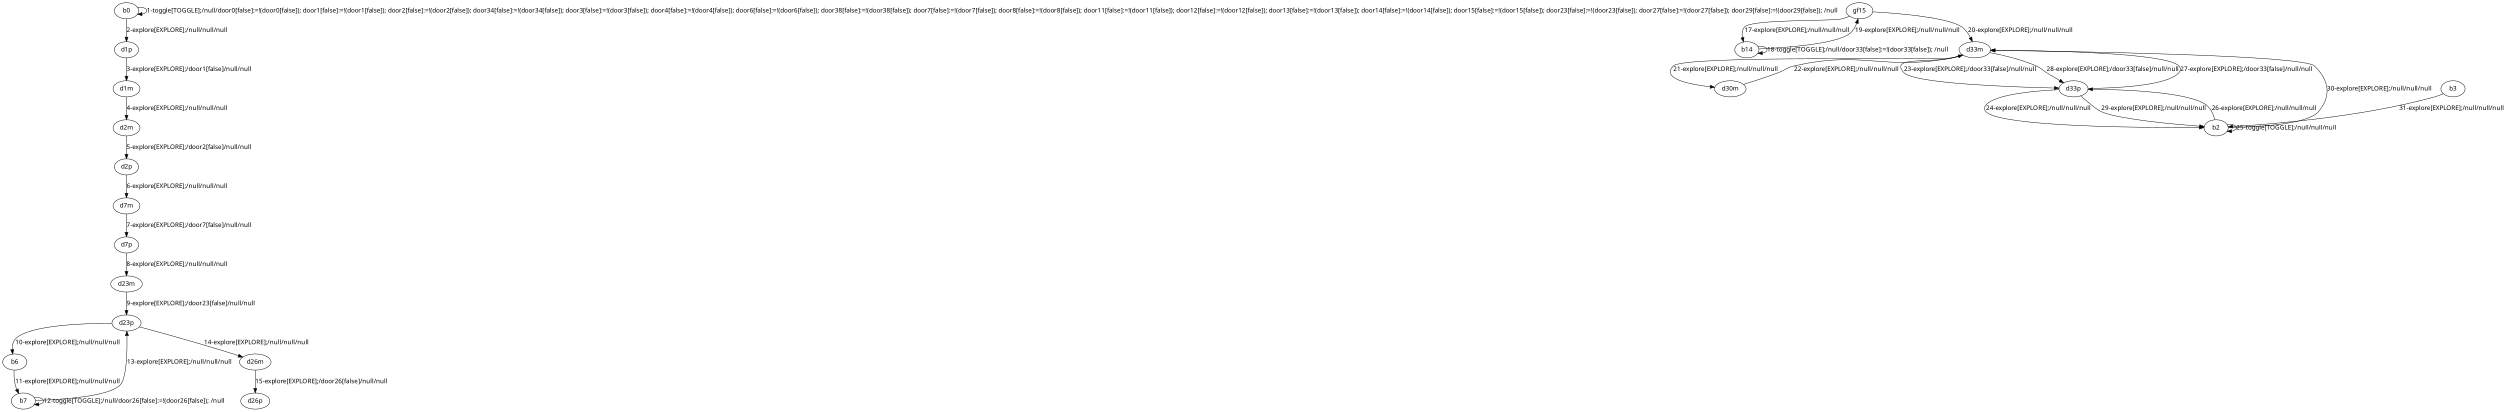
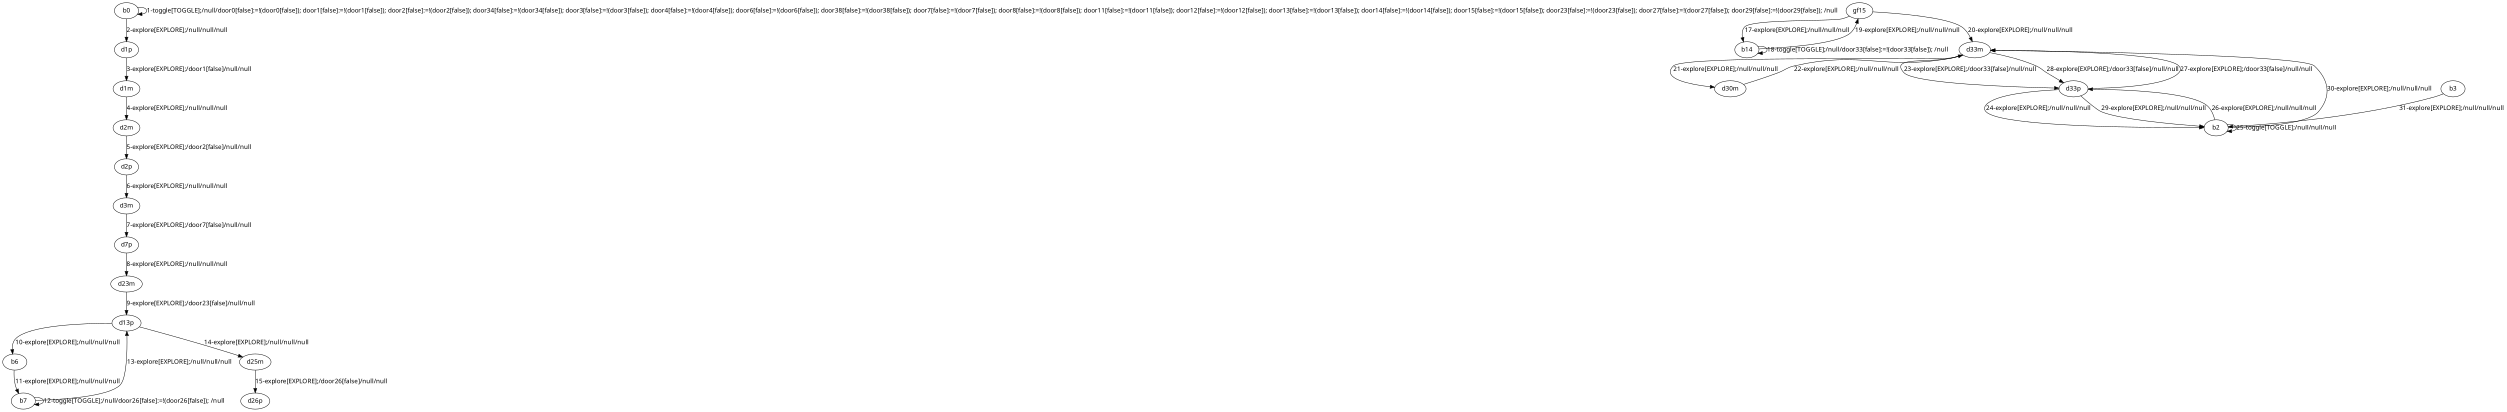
(127, 206) -> (127, 206)
(127, 323) -> (127, 323)
(255, 362) -> (255, 362)
